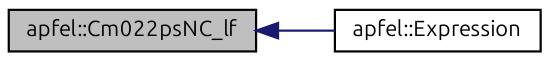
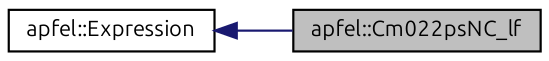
(307, 31) -> (265, 31)
